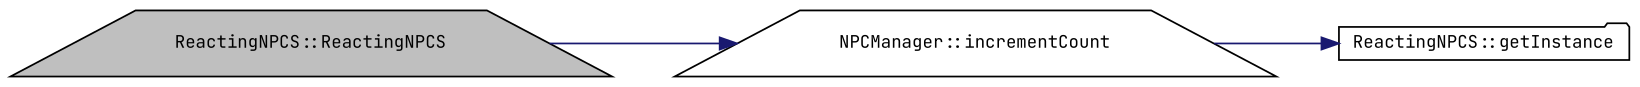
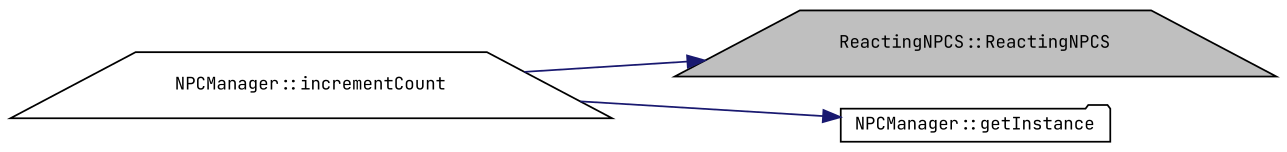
(634, 43) -> (606, 67)
(1484, 43) -> (976, 125)
